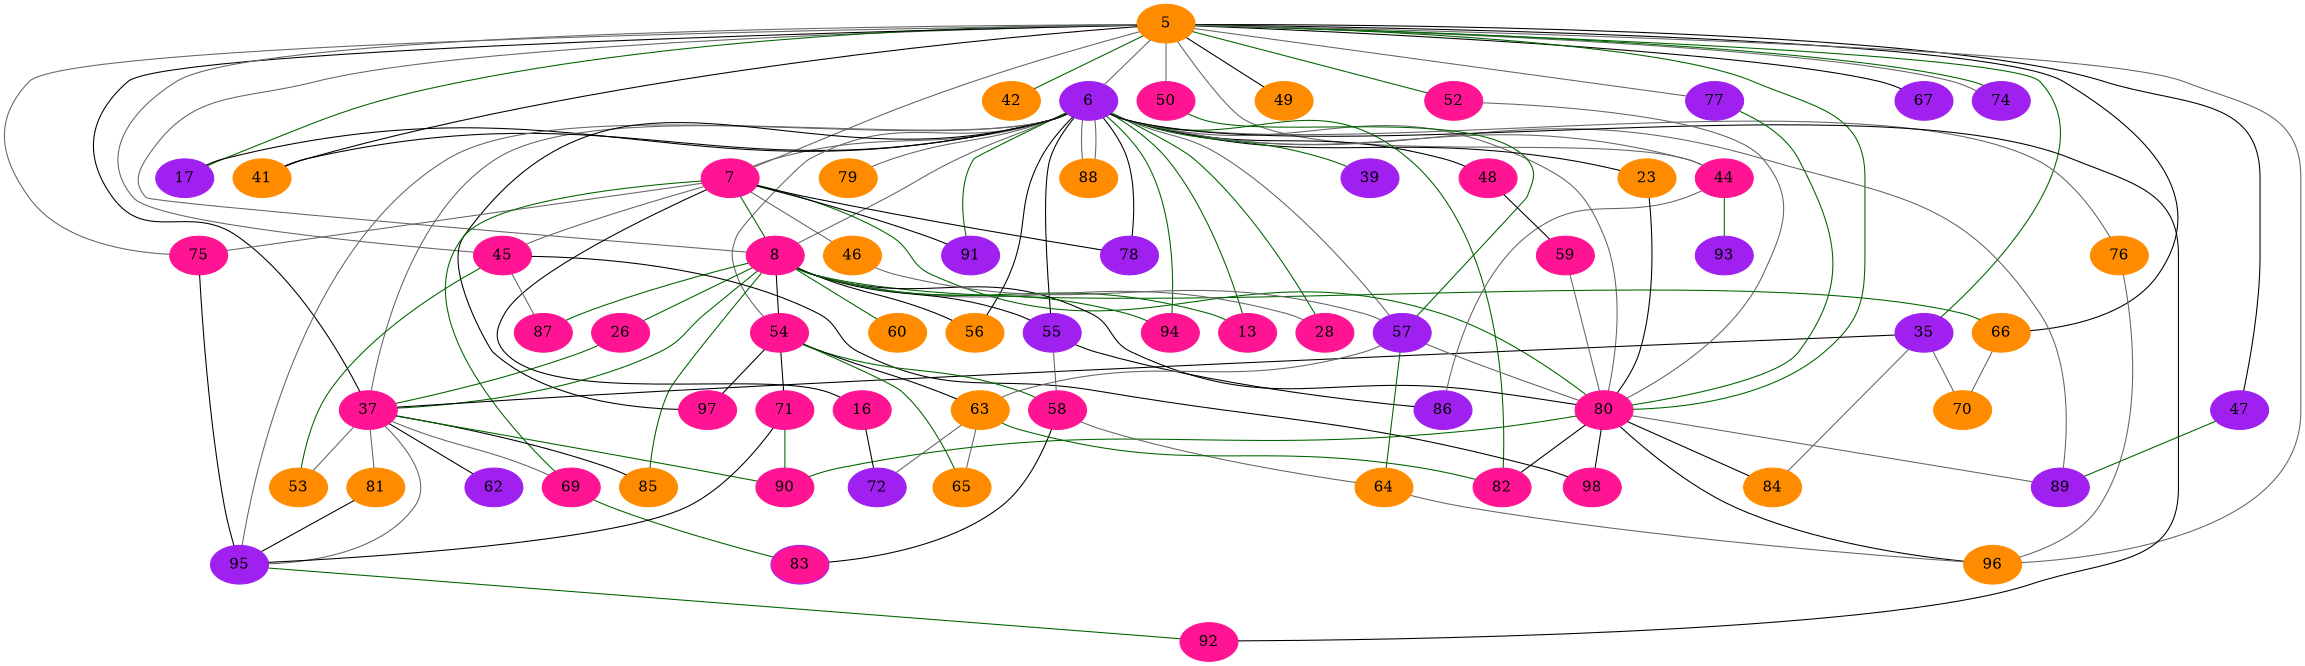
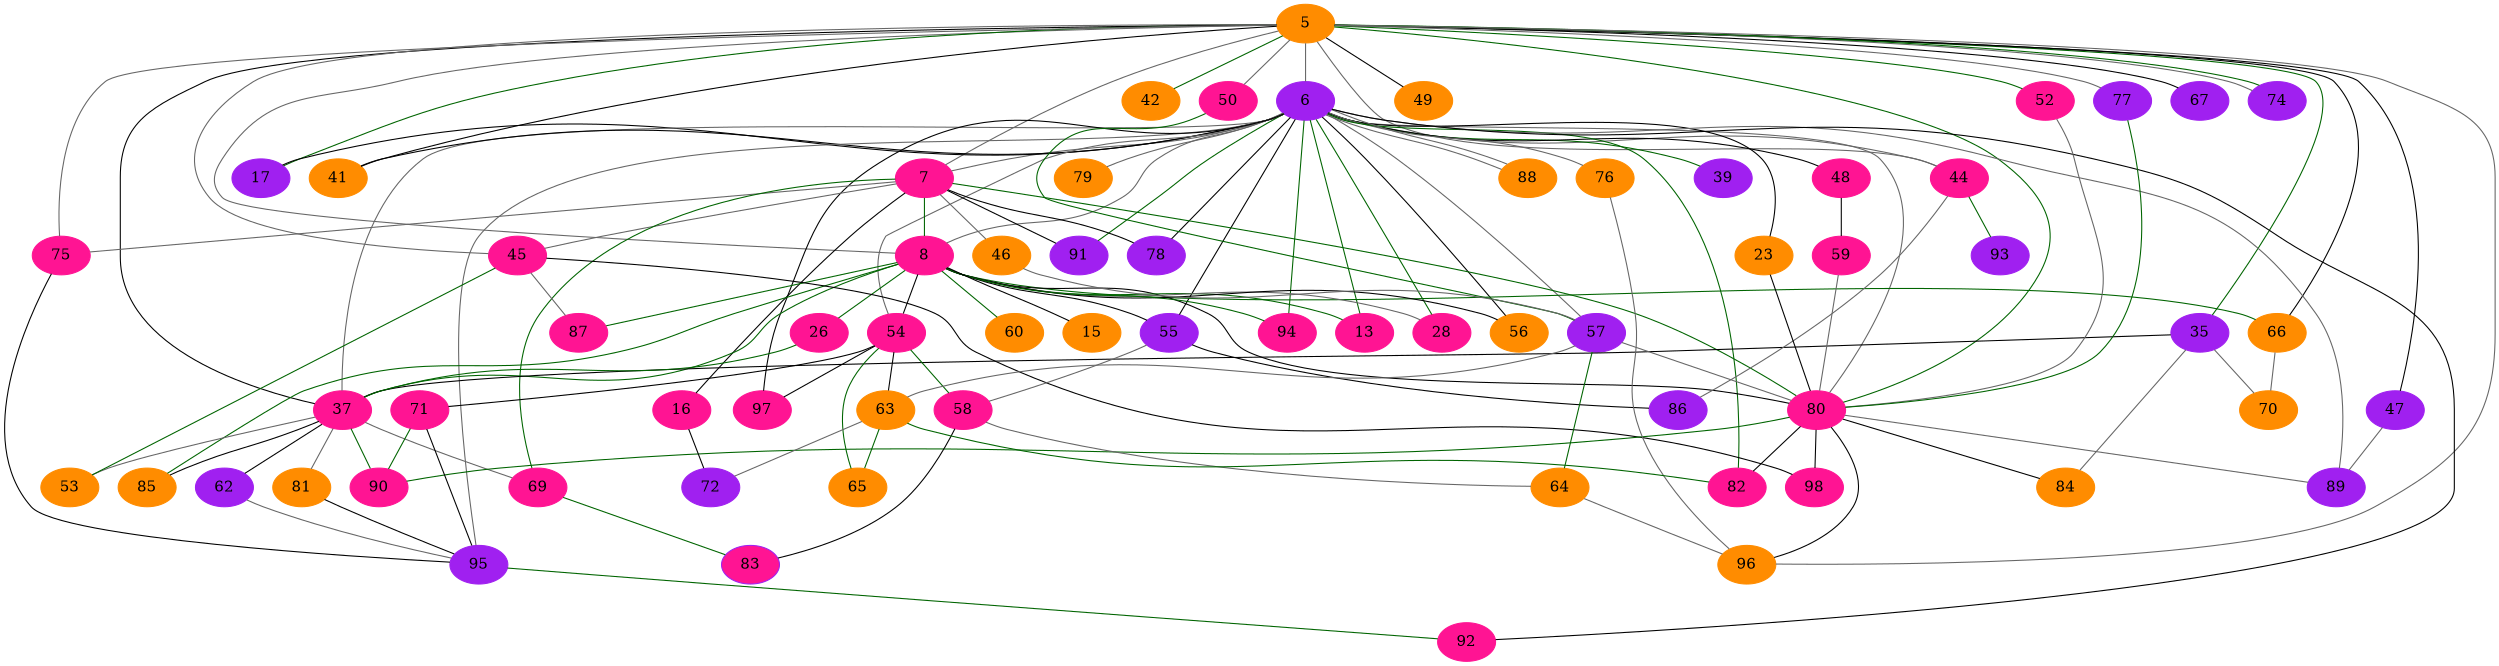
none -> (1092, 333)
(2150, 449) -> (2366, 449)
(970, 455) -> (874, 443)
(390, 530) -> (348, 533)
